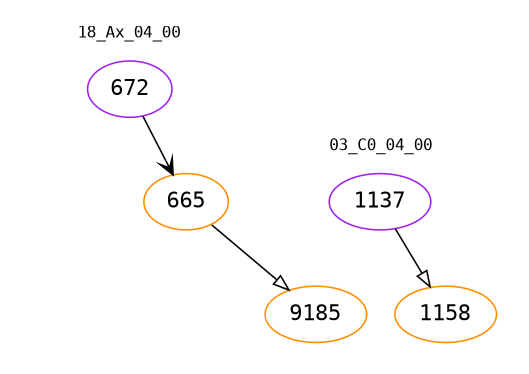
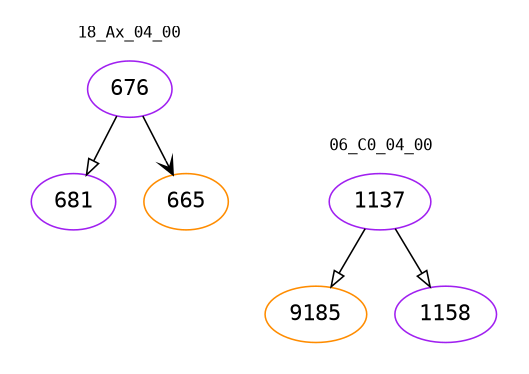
(130, 89) -> (130, 89)
(382, 146) -> (382, 146)
none -> (74, 202)
(244, 252) -> (352, 251)
(446, 314) -> (446, 314)
